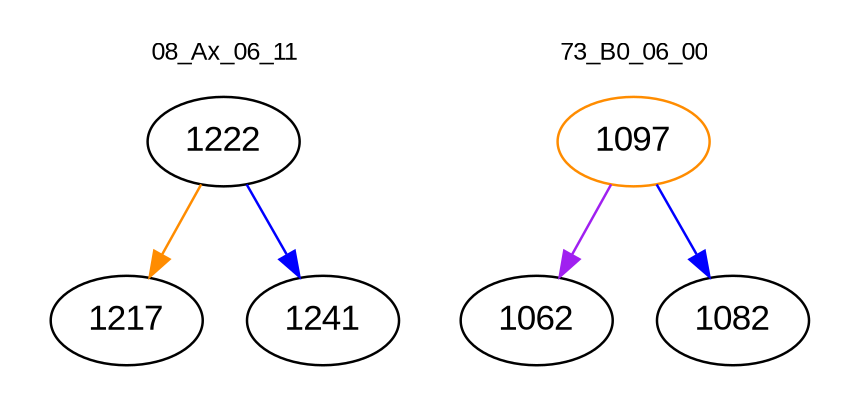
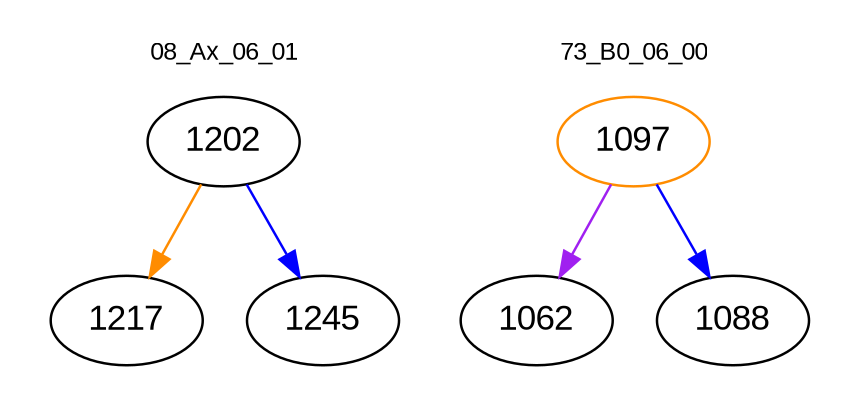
(225, 53) -> (225, 53)
(224, 142) -> (224, 142)
(323, 321) -> (323, 321)
(733, 321) -> (733, 321)
